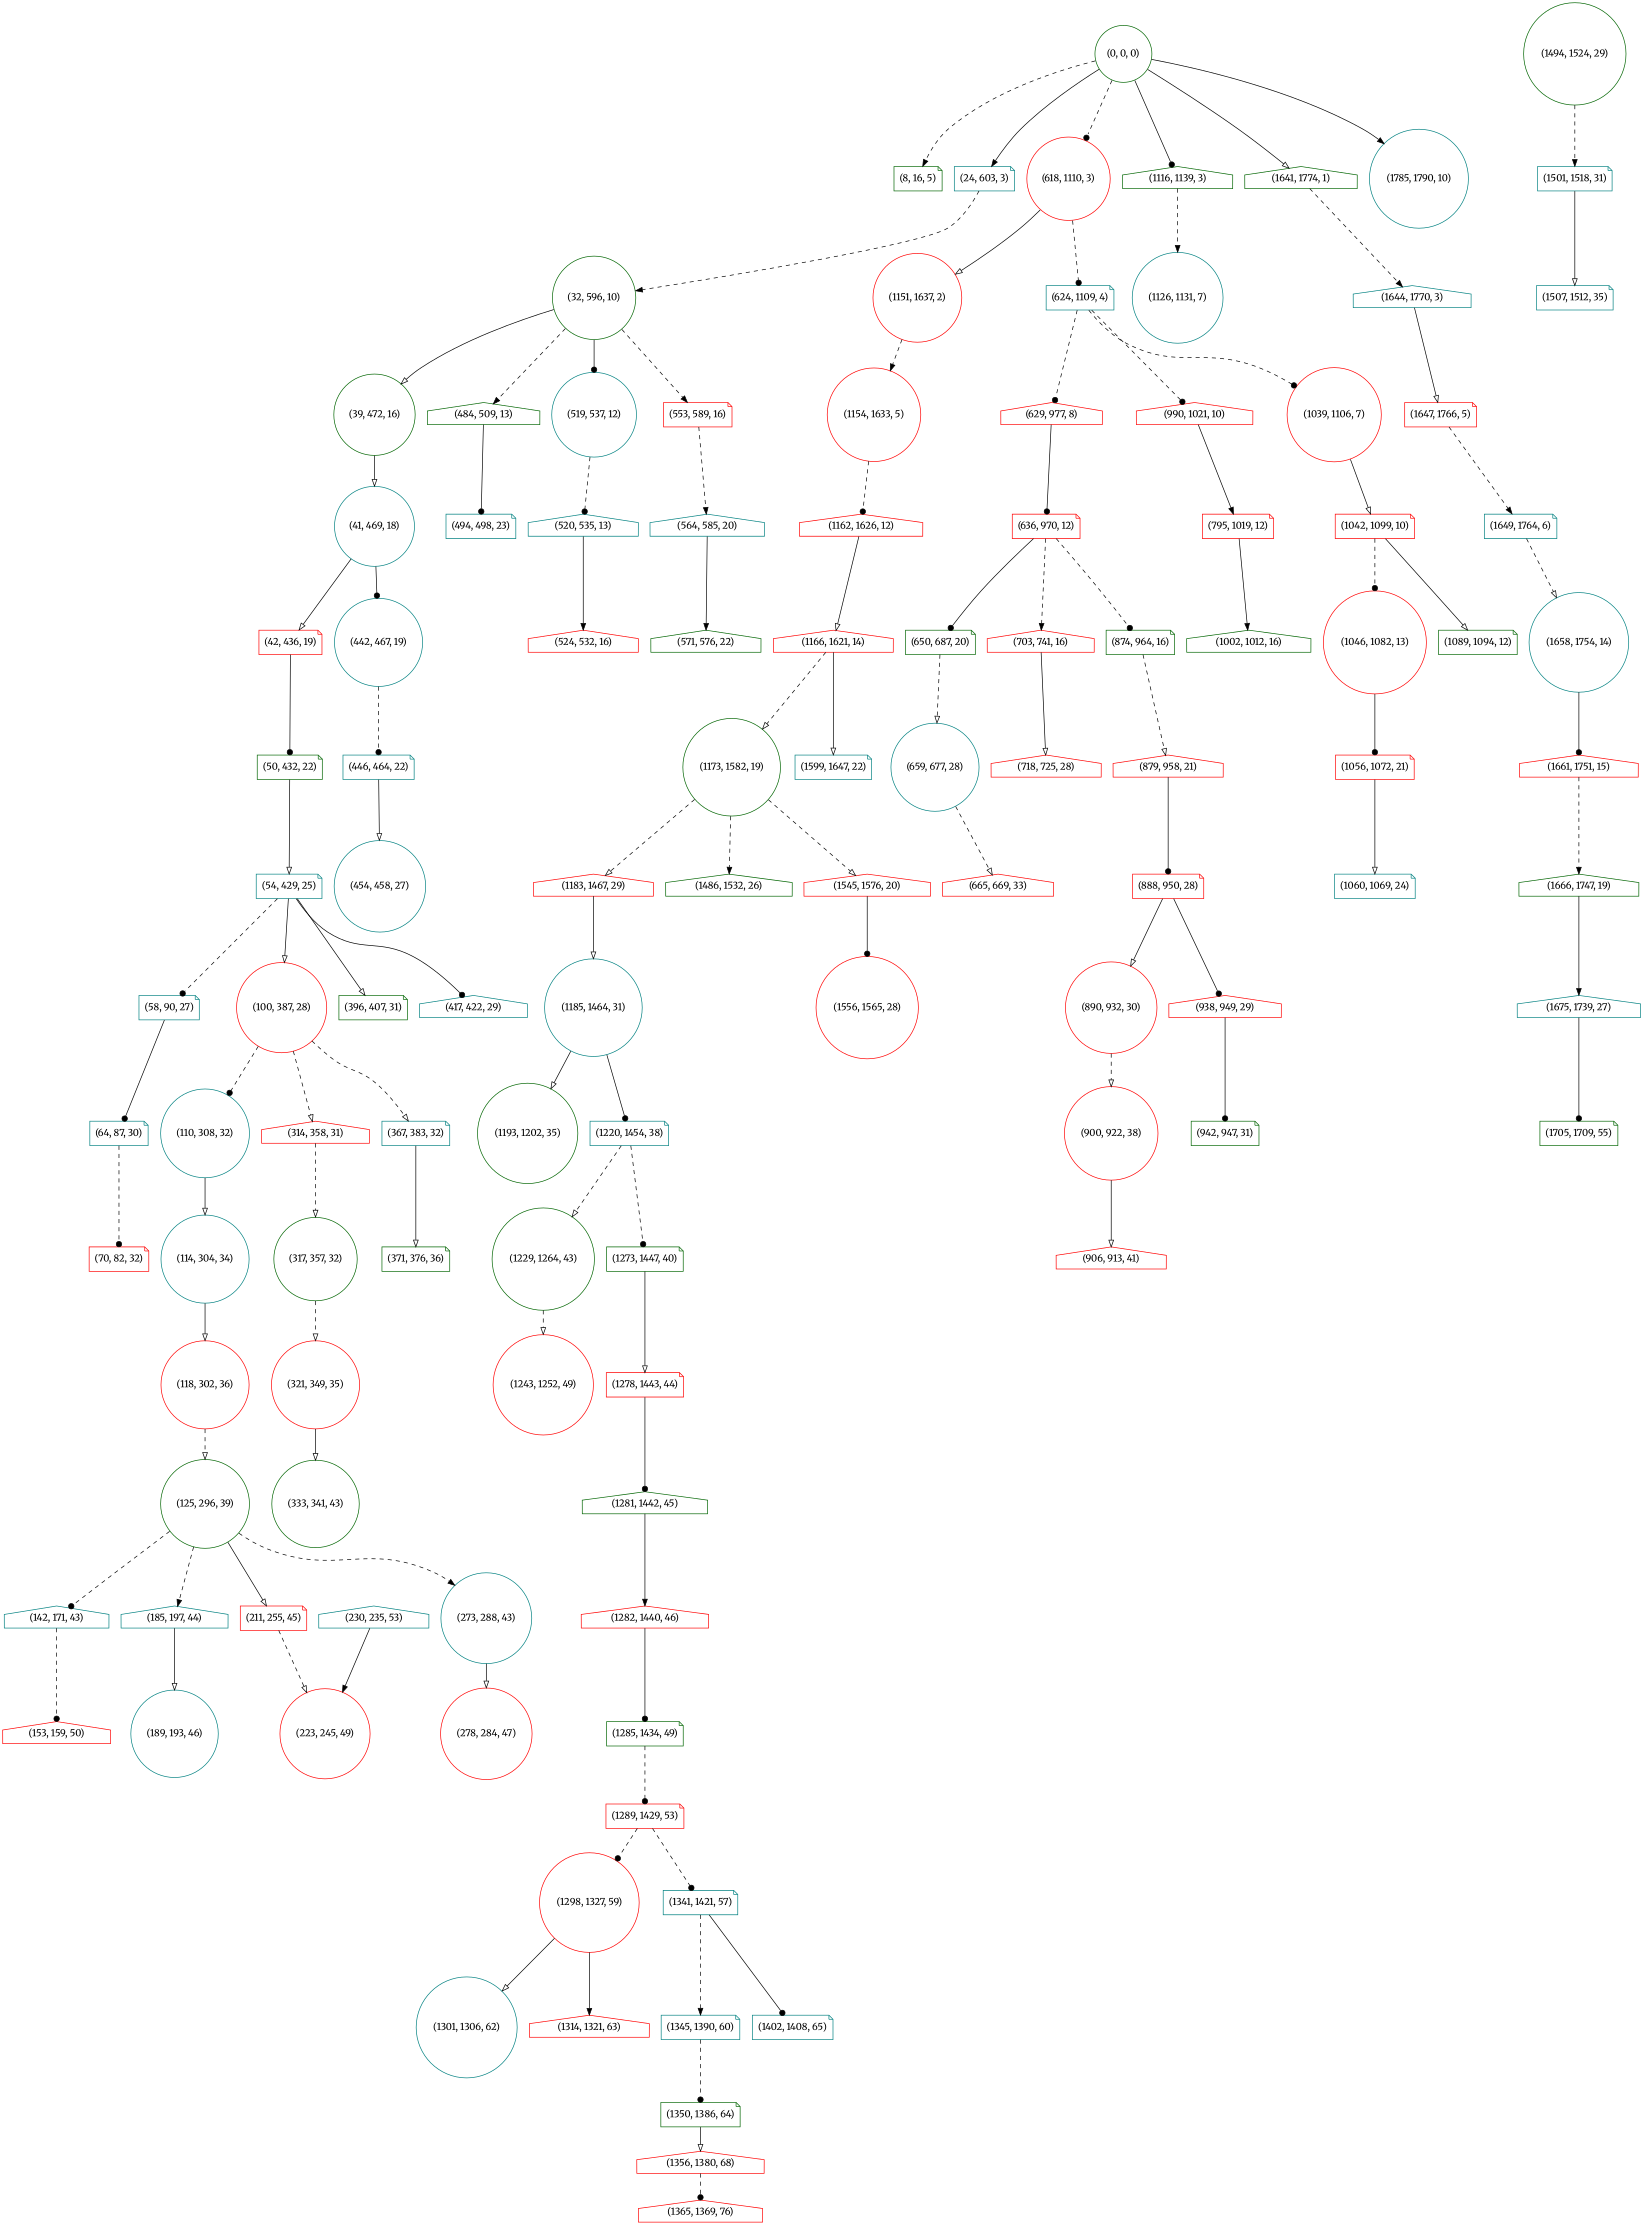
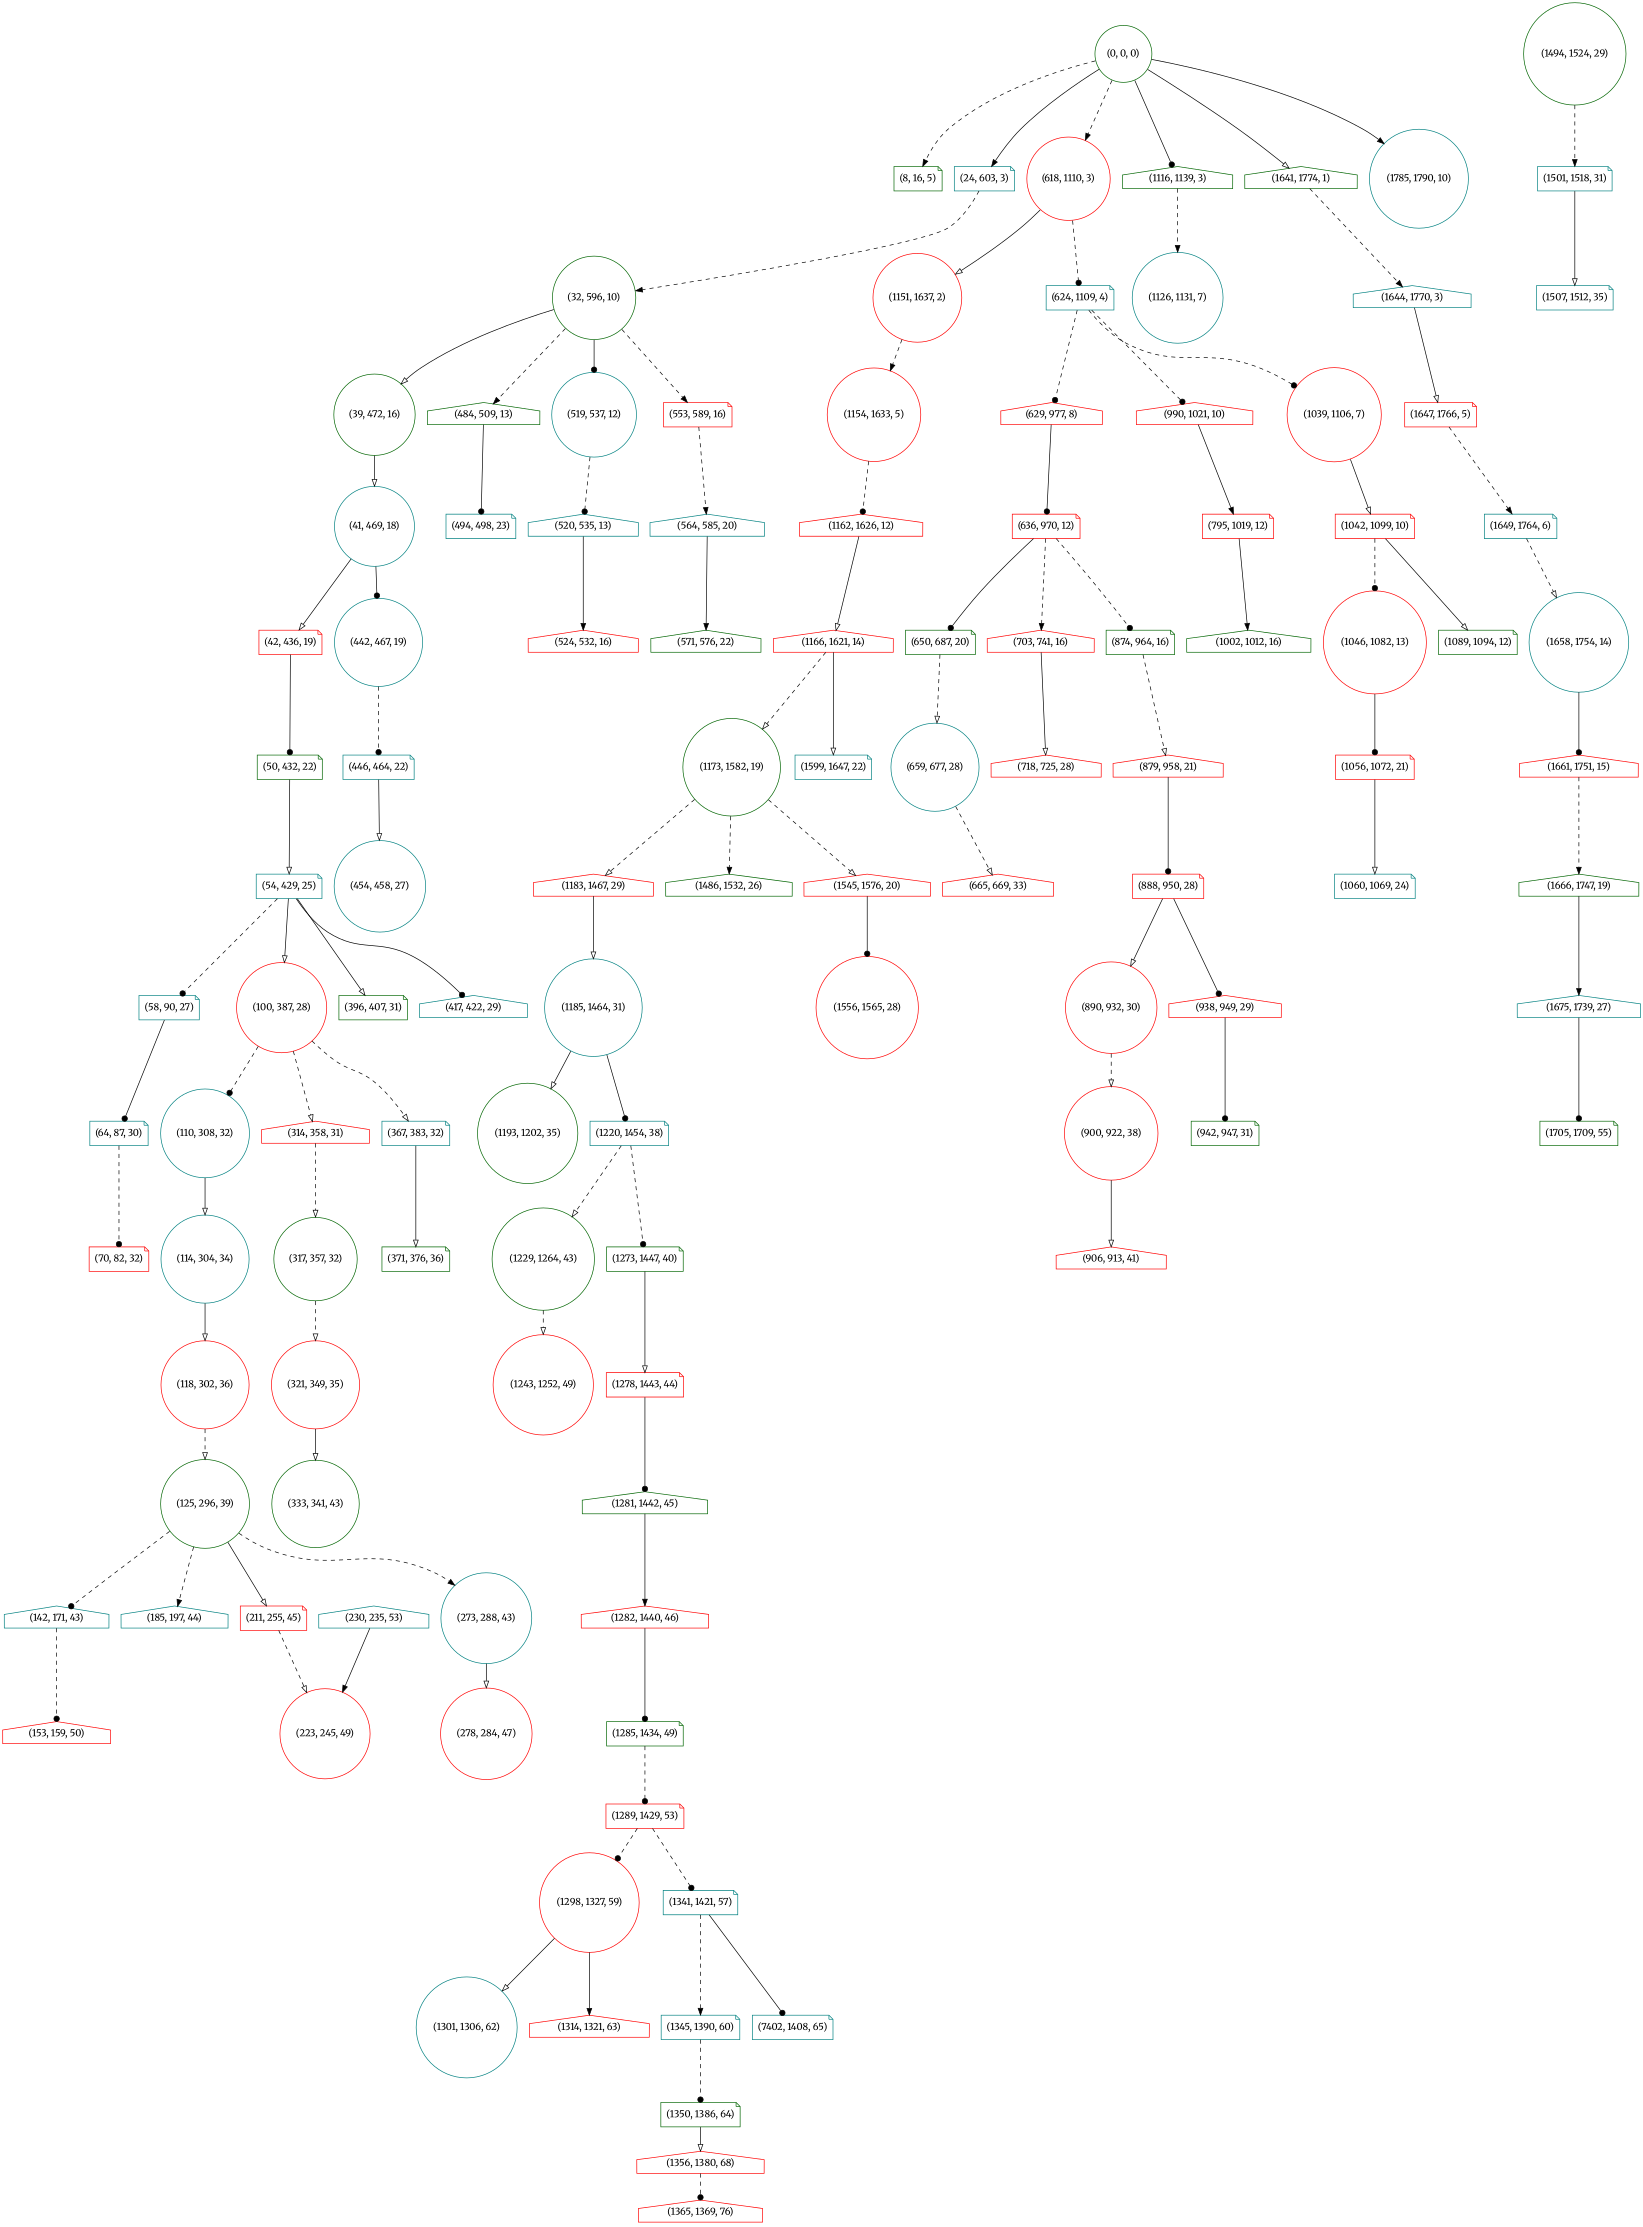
(1100, 107) -> (1100, 107)
(175, 1734) -> none
(793, 2027) -> (793, 2027)
